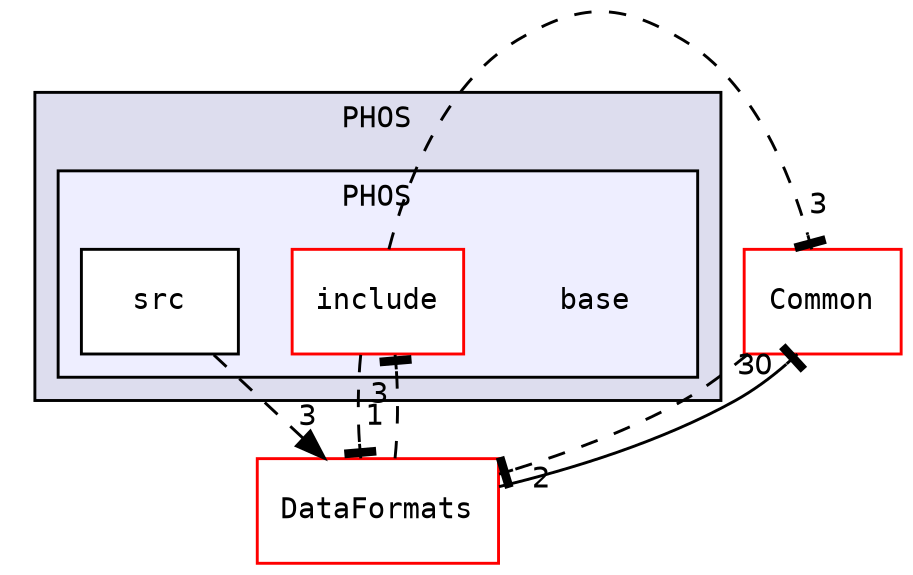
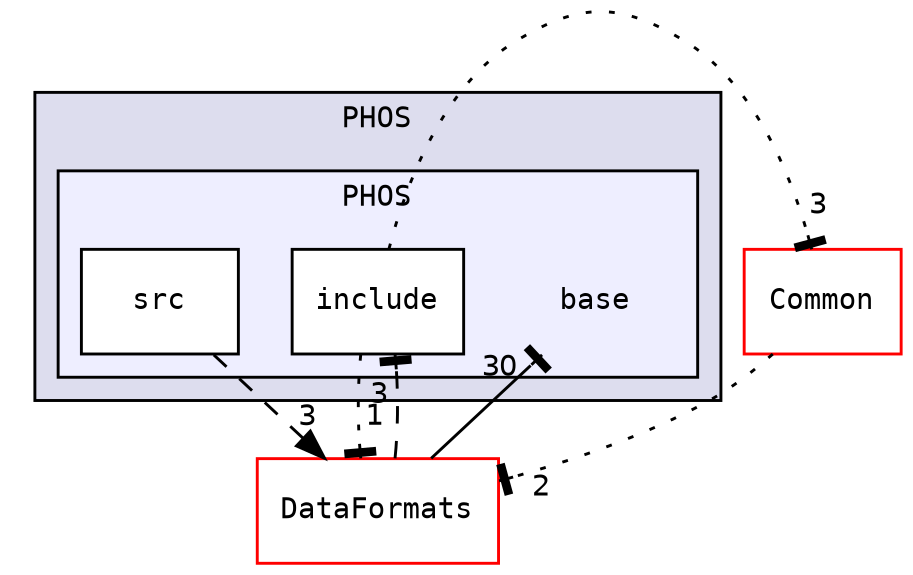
(593, 12) -> (593, 12)
(378, 302) -> (378, 302)
(358, 419) -> (358, 419)
(637, 424) -> (650, 429)
(649, 440) -> (473, 419)
